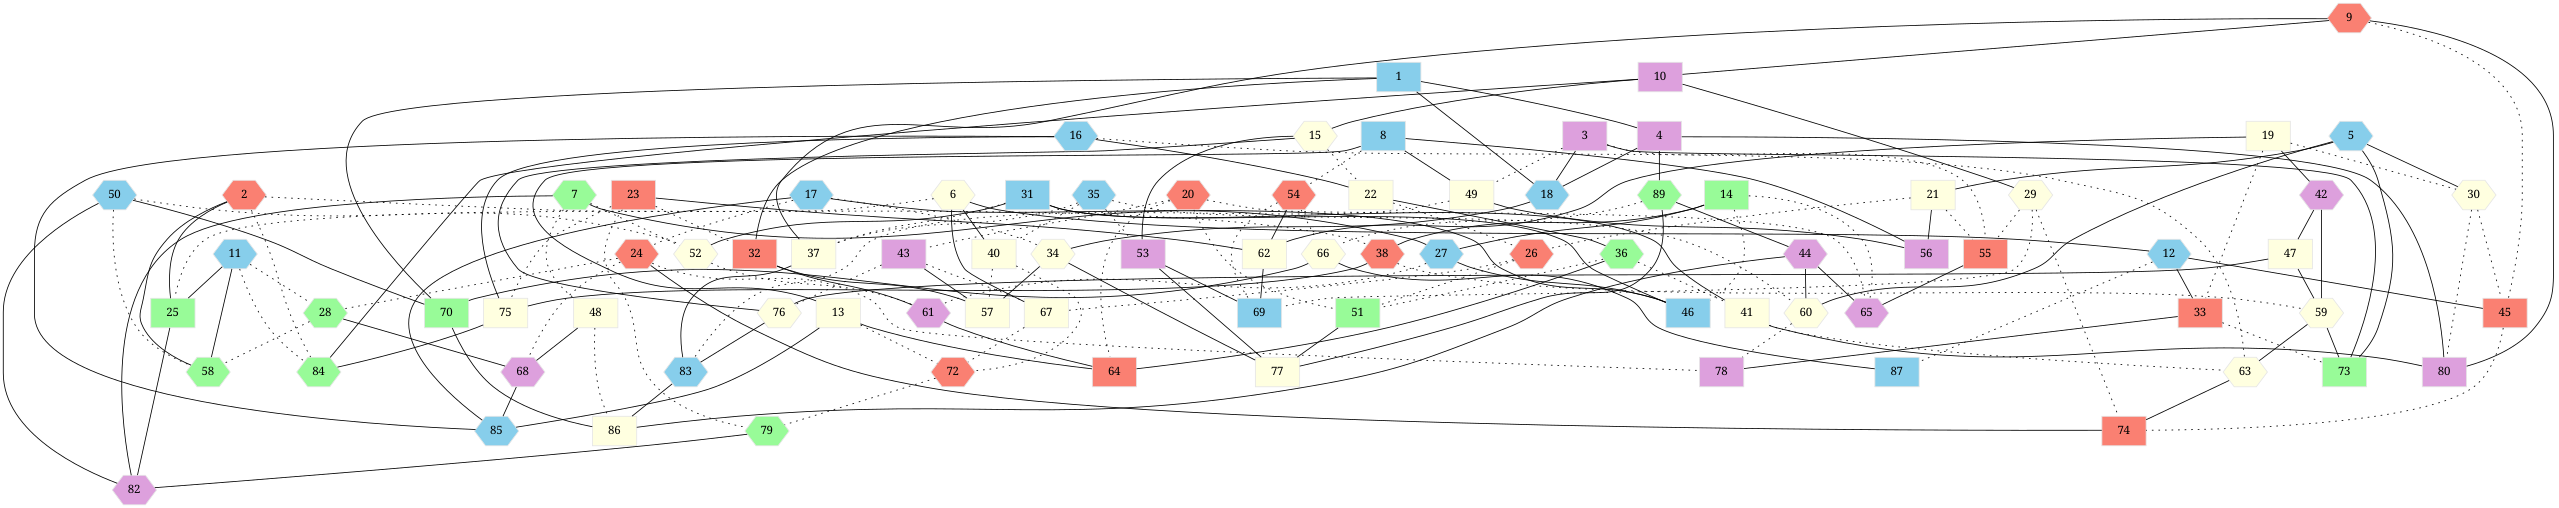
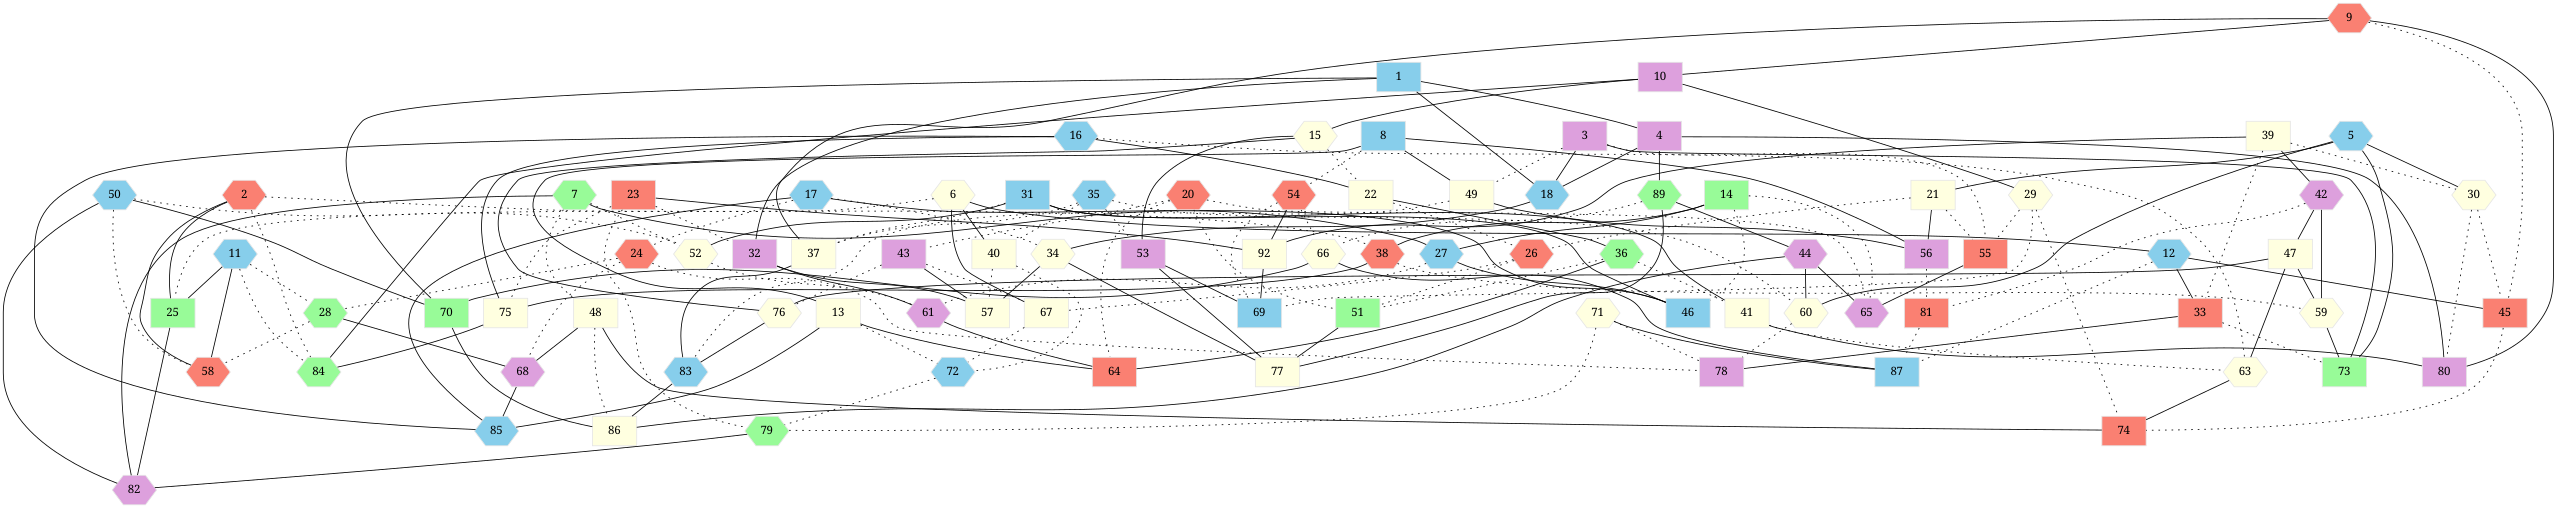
(2268, 136) -> (2268, 136)
(755, 254) -> (755, 254)
(1264, 254) -> (1264, 254)
none -> (1598, 313)
none -> (1927, 313)
(2285, 342) -> (2268, 313)
(208, 372) -> (208, 372)
(953, 372) -> (953, 372)
(1361, 420) -> (1414, 422)
